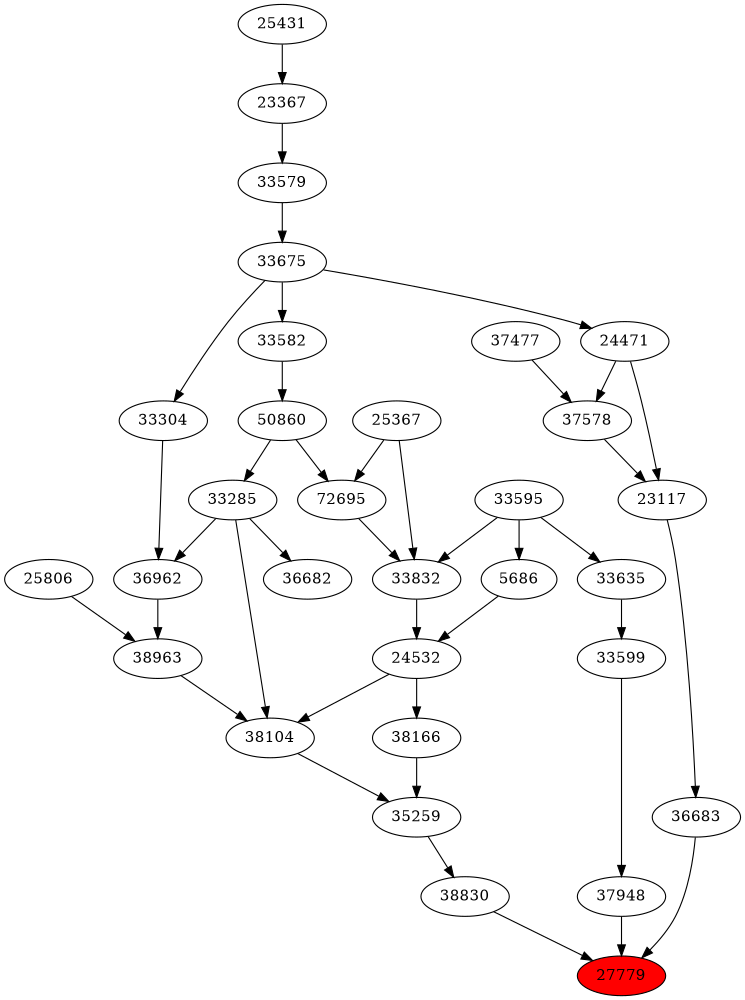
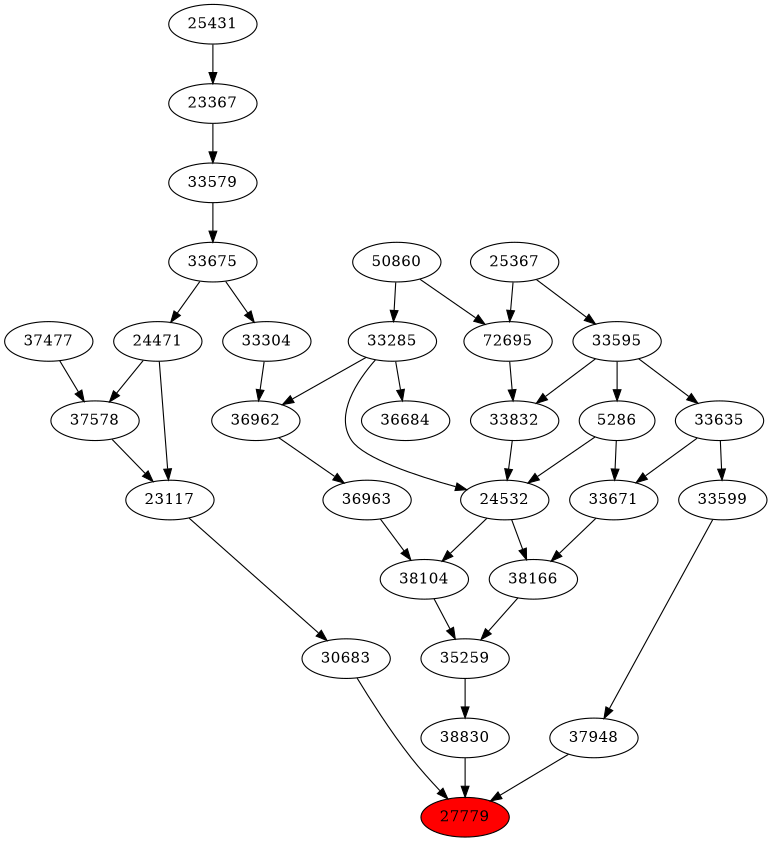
(282, 341) -> none
(406, 494) -> (561, 298)
none -> (614, 500)
(49, 579) -> none
(308, 579) -> (406, 421)
(519, 579) -> (617, 421)
(251, 613) -> (361, 449)
(158, 659) -> (367, 500)
(696, 817) -> (346, 659)
